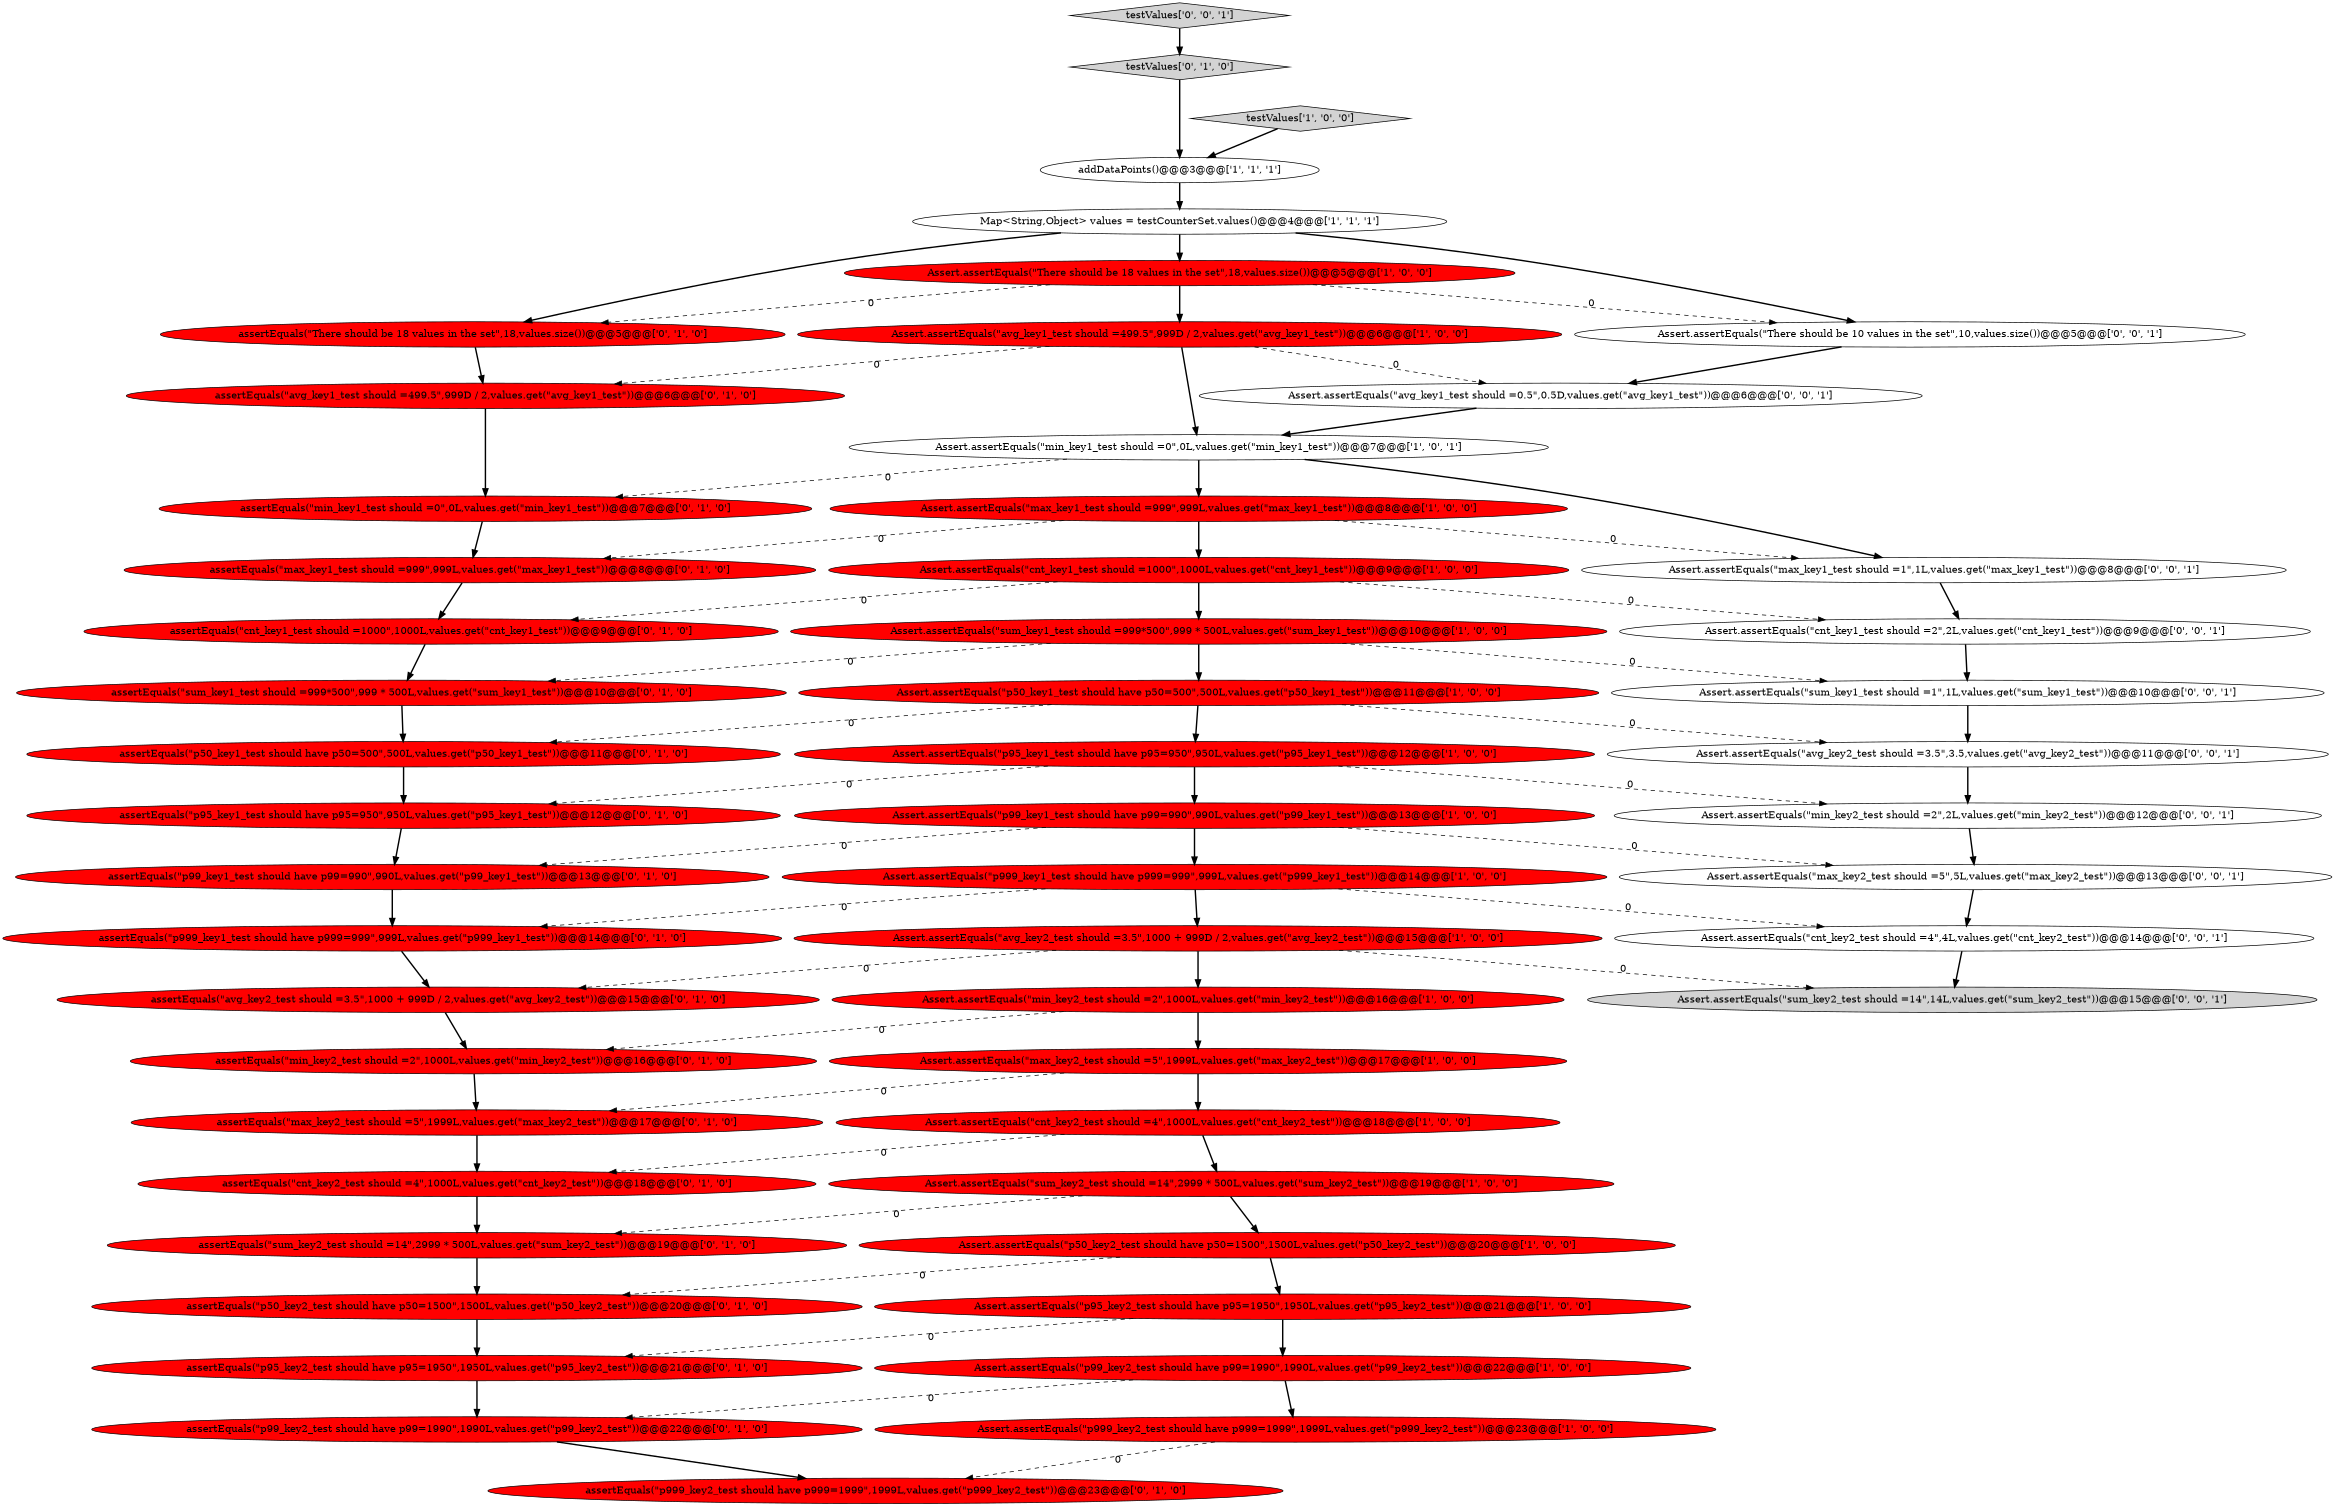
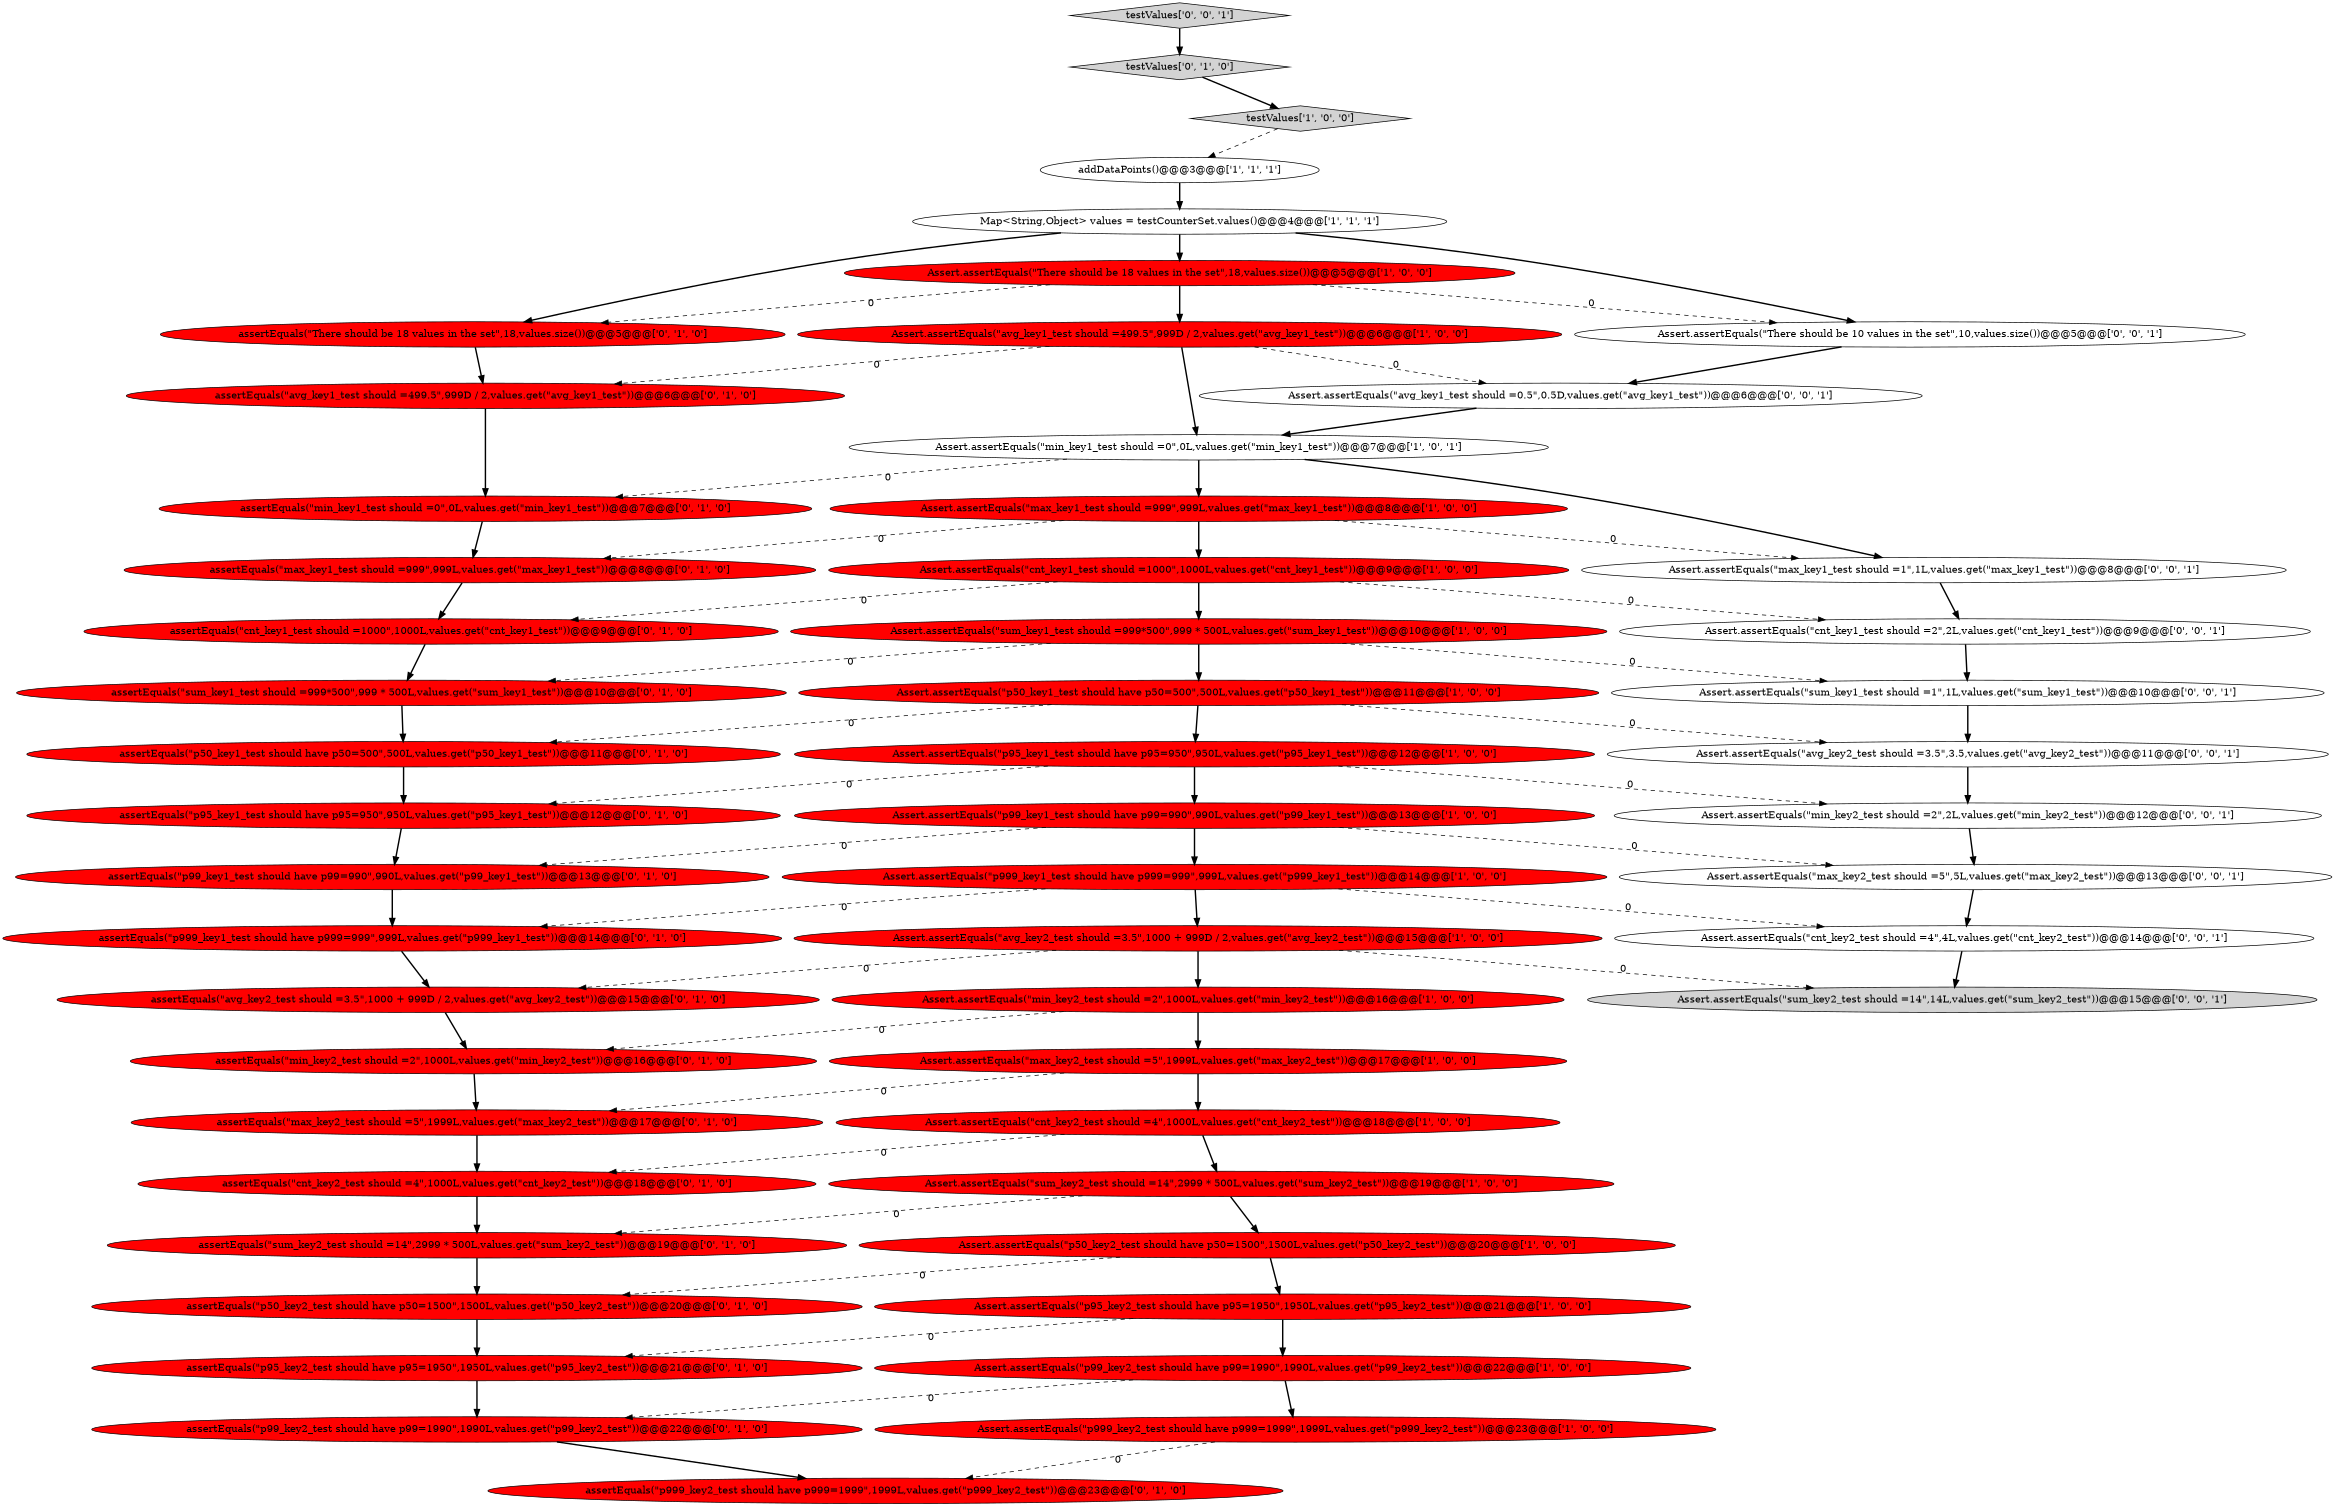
(1180, 115) -> (1237, 91)
(1246, 142) -> (1246, 142)
